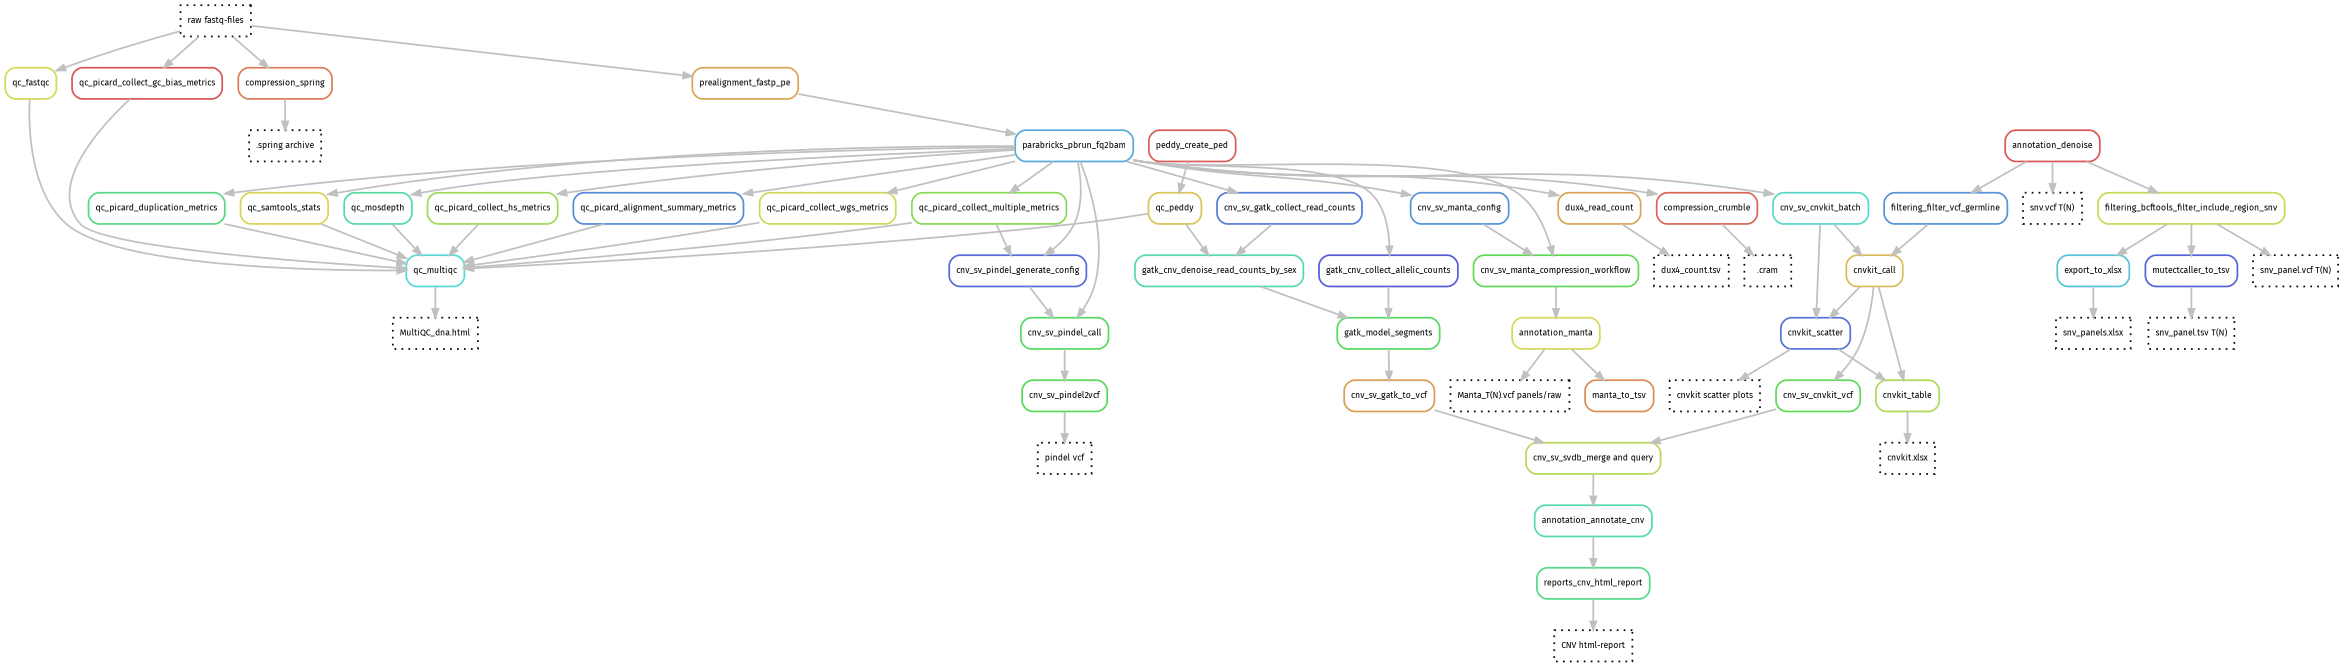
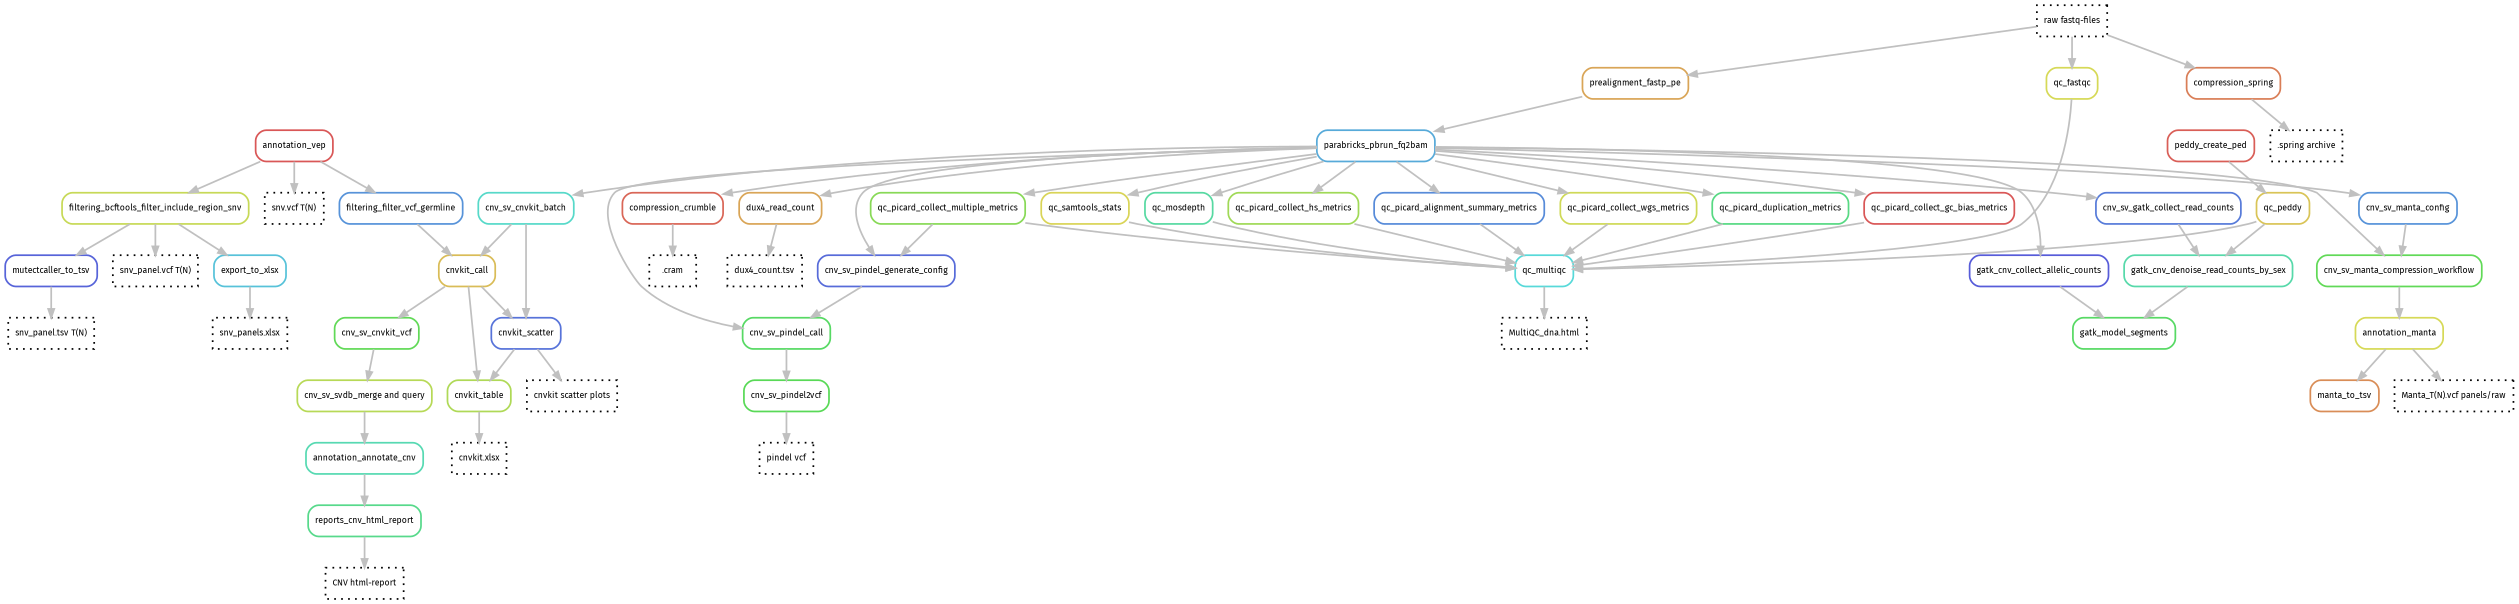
(185, 49) -> (1646, 169)
(2053, 146) -> (294, 146)
(1389, 396) -> none
